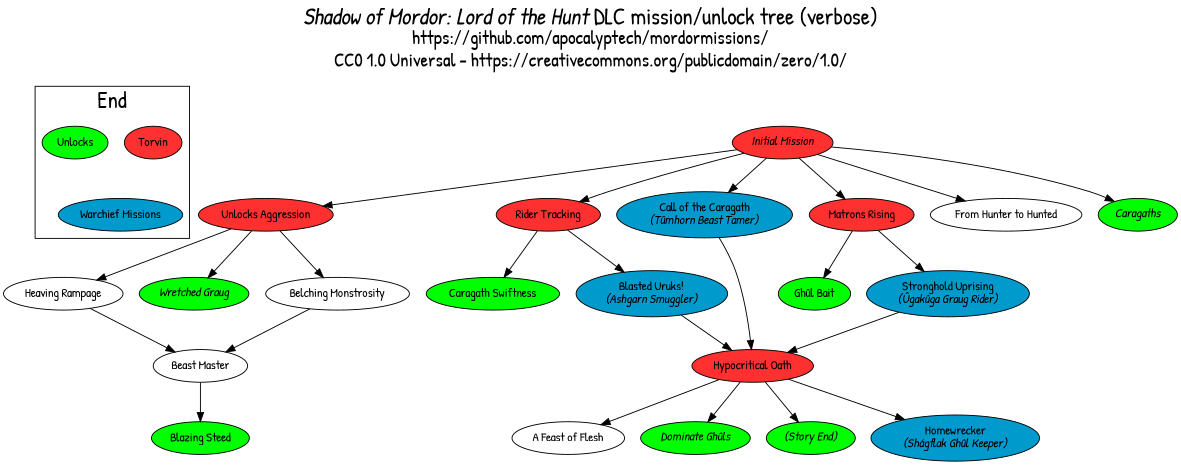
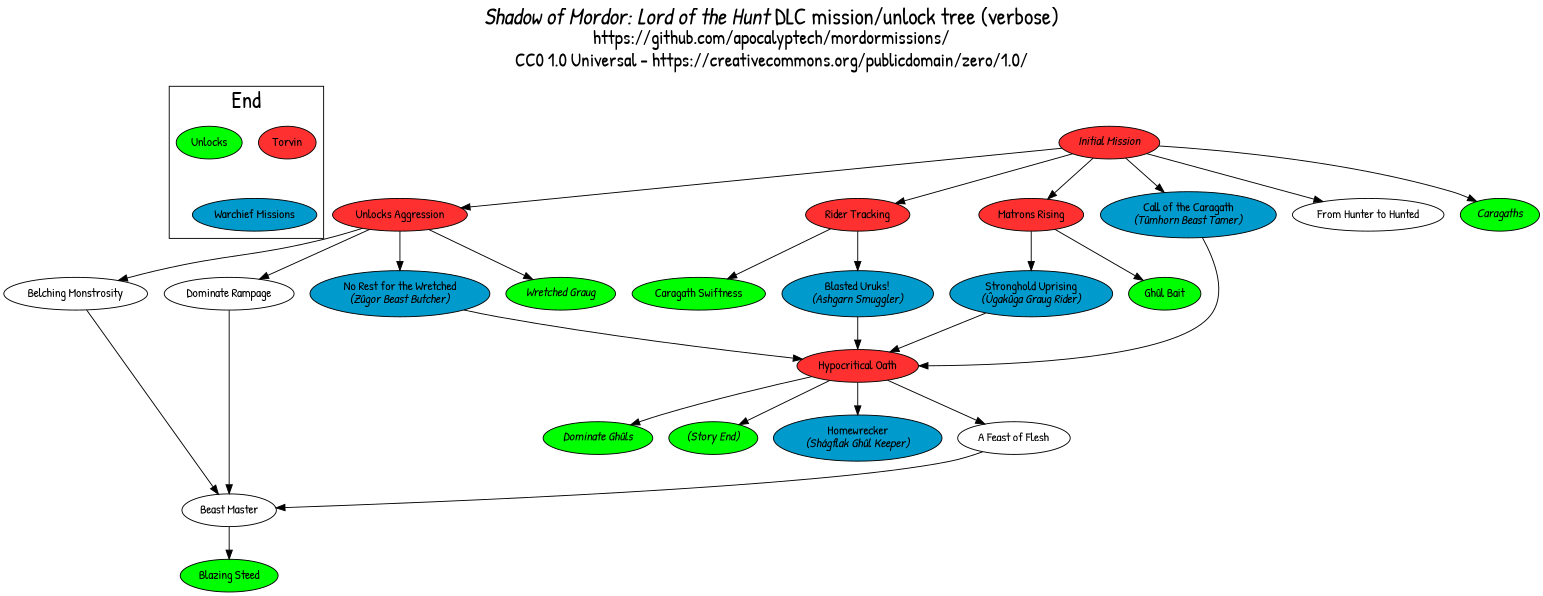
(63, 294) -> (229, 294)
none -> (400, 294)
none -> (635, 492)
